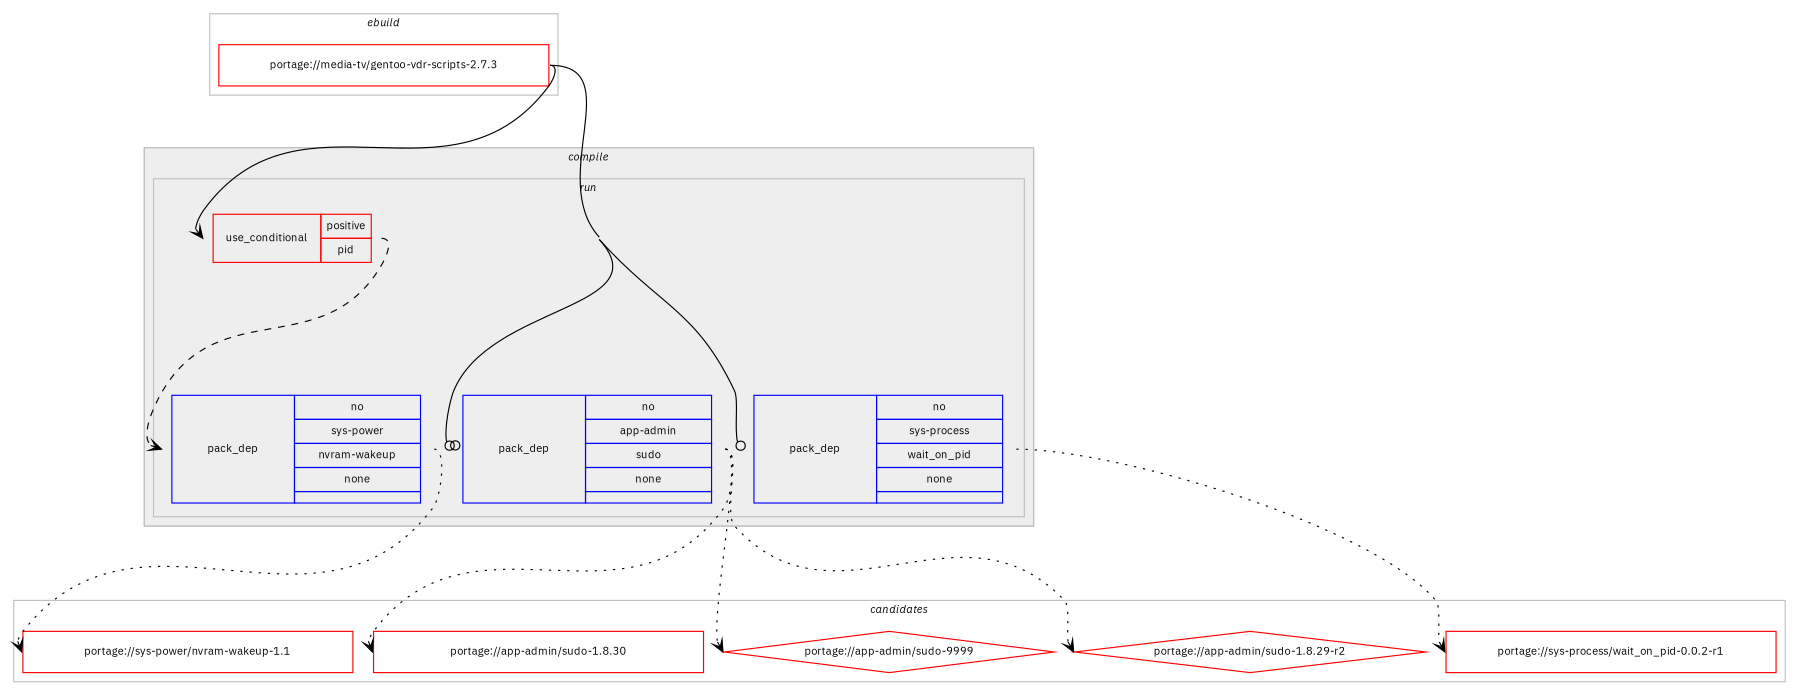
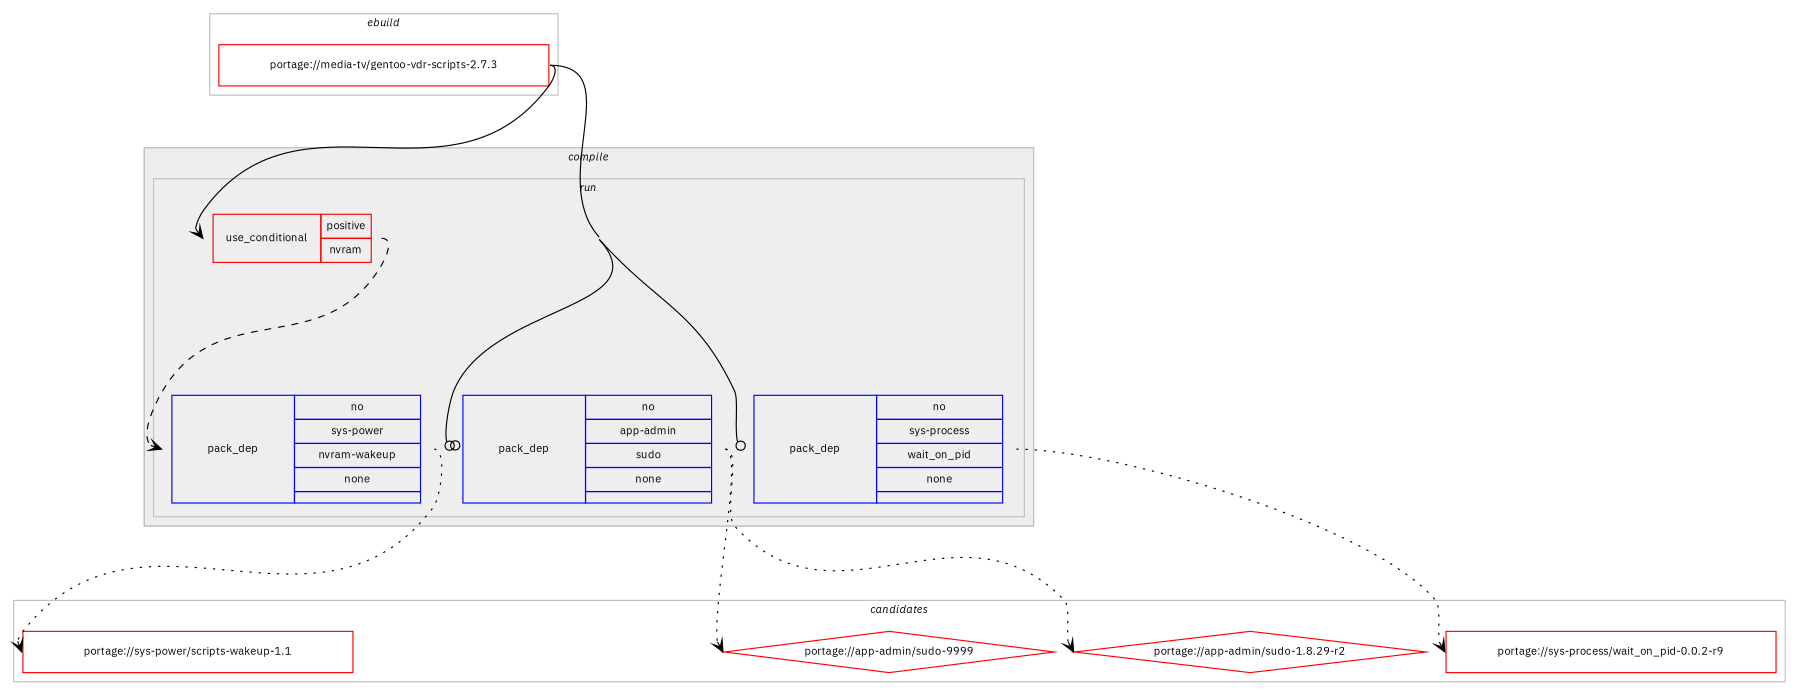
(346, 250) -> (346, 250)
(188, 652) -> (188, 652)
(539, 652) -> none
(1611, 652) -> (1611, 652)
